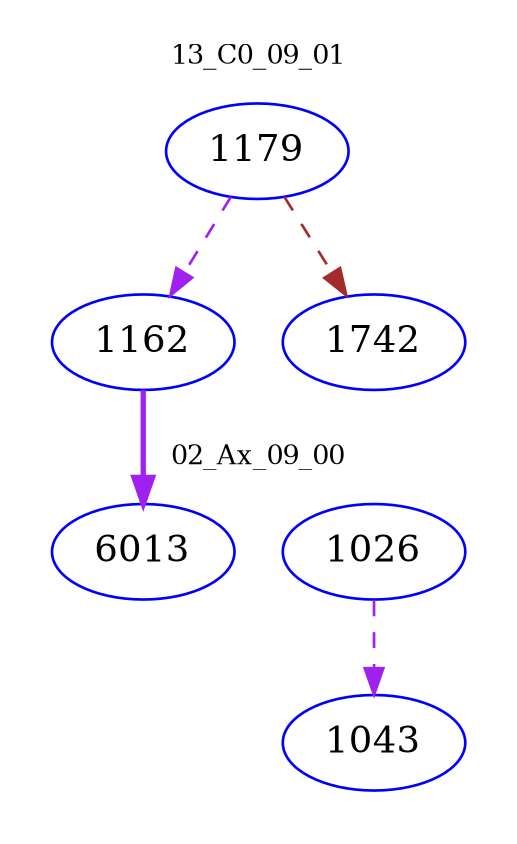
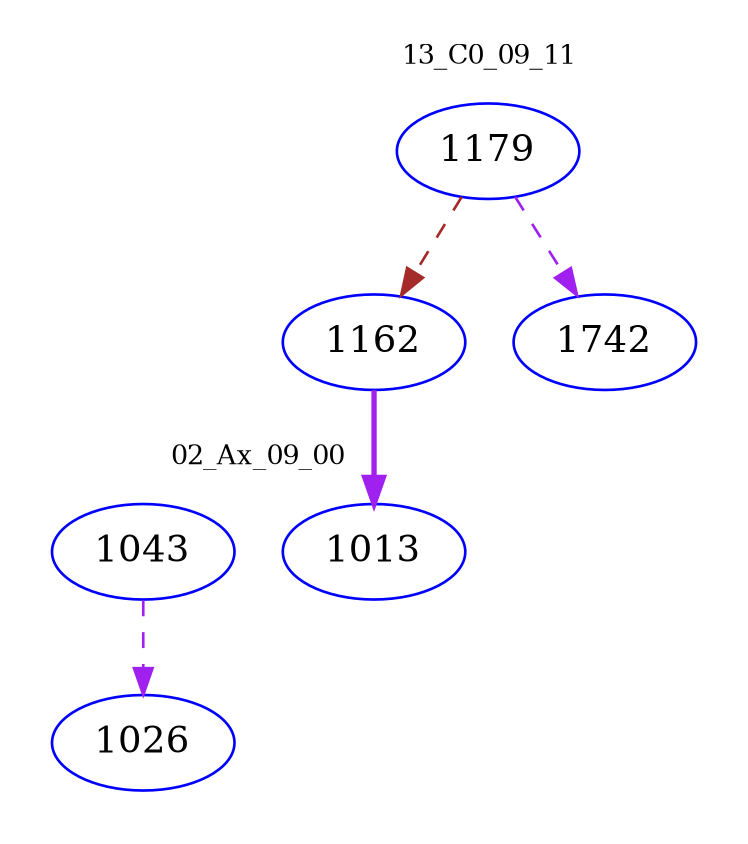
(259, 57) -> (489, 57)
(208, 235) -> (438, 235)
(308, 235) -> (539, 235)
(143, 552) -> (374, 552)
(374, 634) -> (143, 634)
